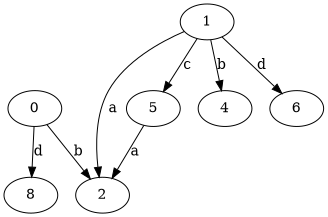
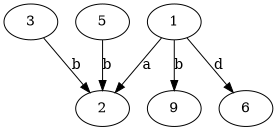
(183, 61) -> none
(35, 109) -> (31, 22)
(225, 109) -> (174, 109)
(135, 152) -> (108, 65)
(31, 195) -> none
